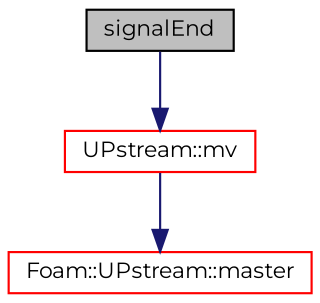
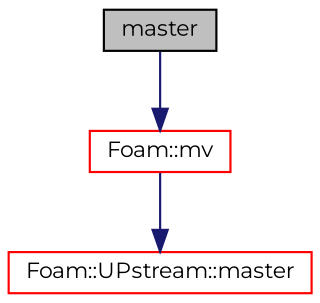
(160, 30) -> (160, 30)
(160, 151) -> (160, 151)
